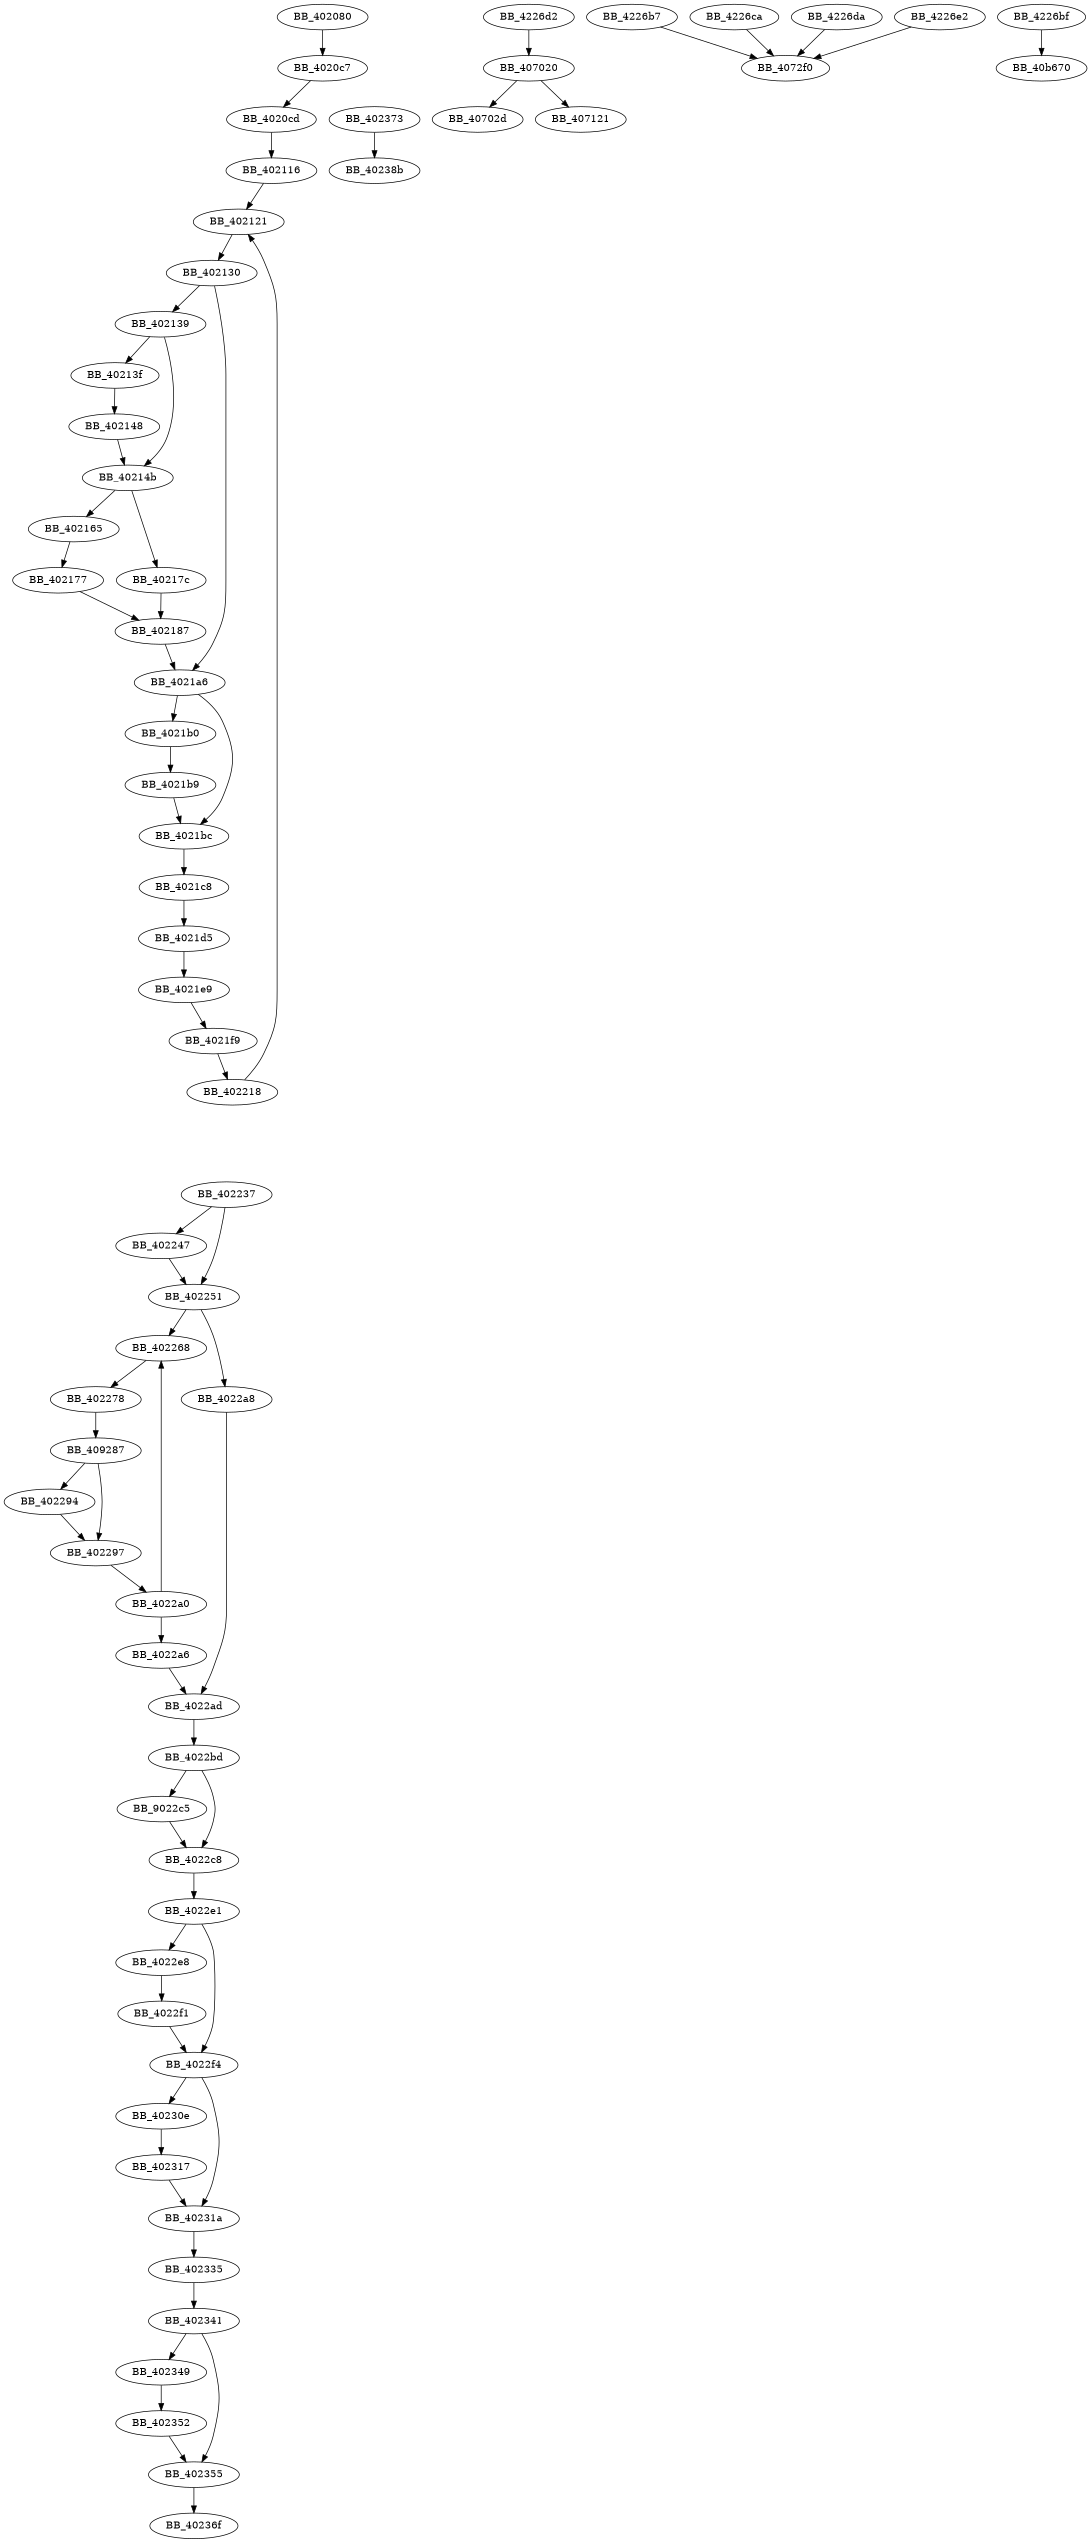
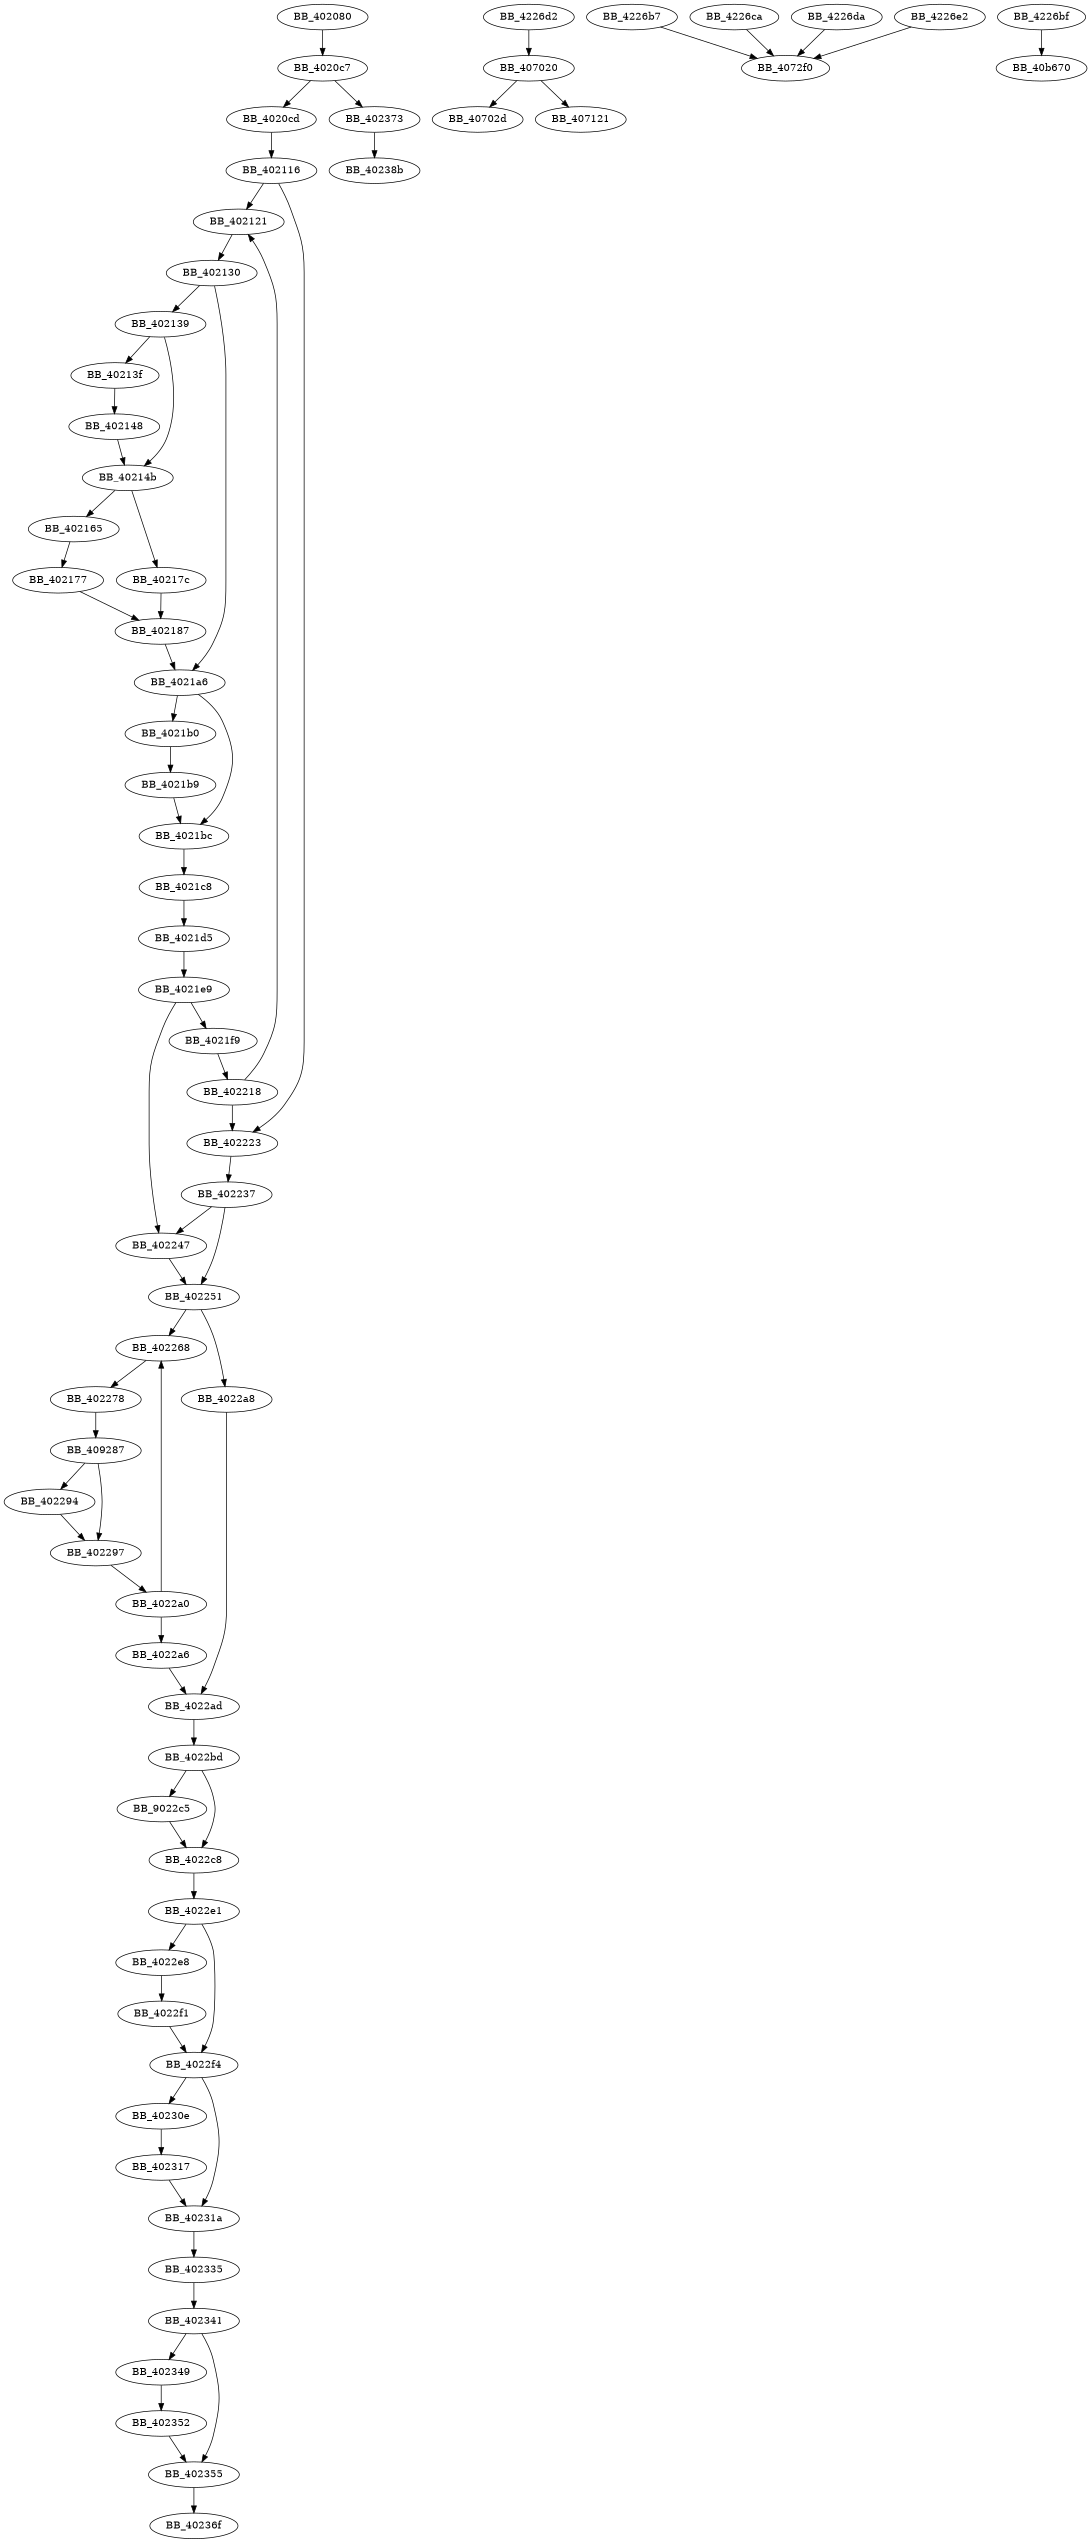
none -> (346, 91)
none -> (149, 1112)
none -> (232, 1143)
